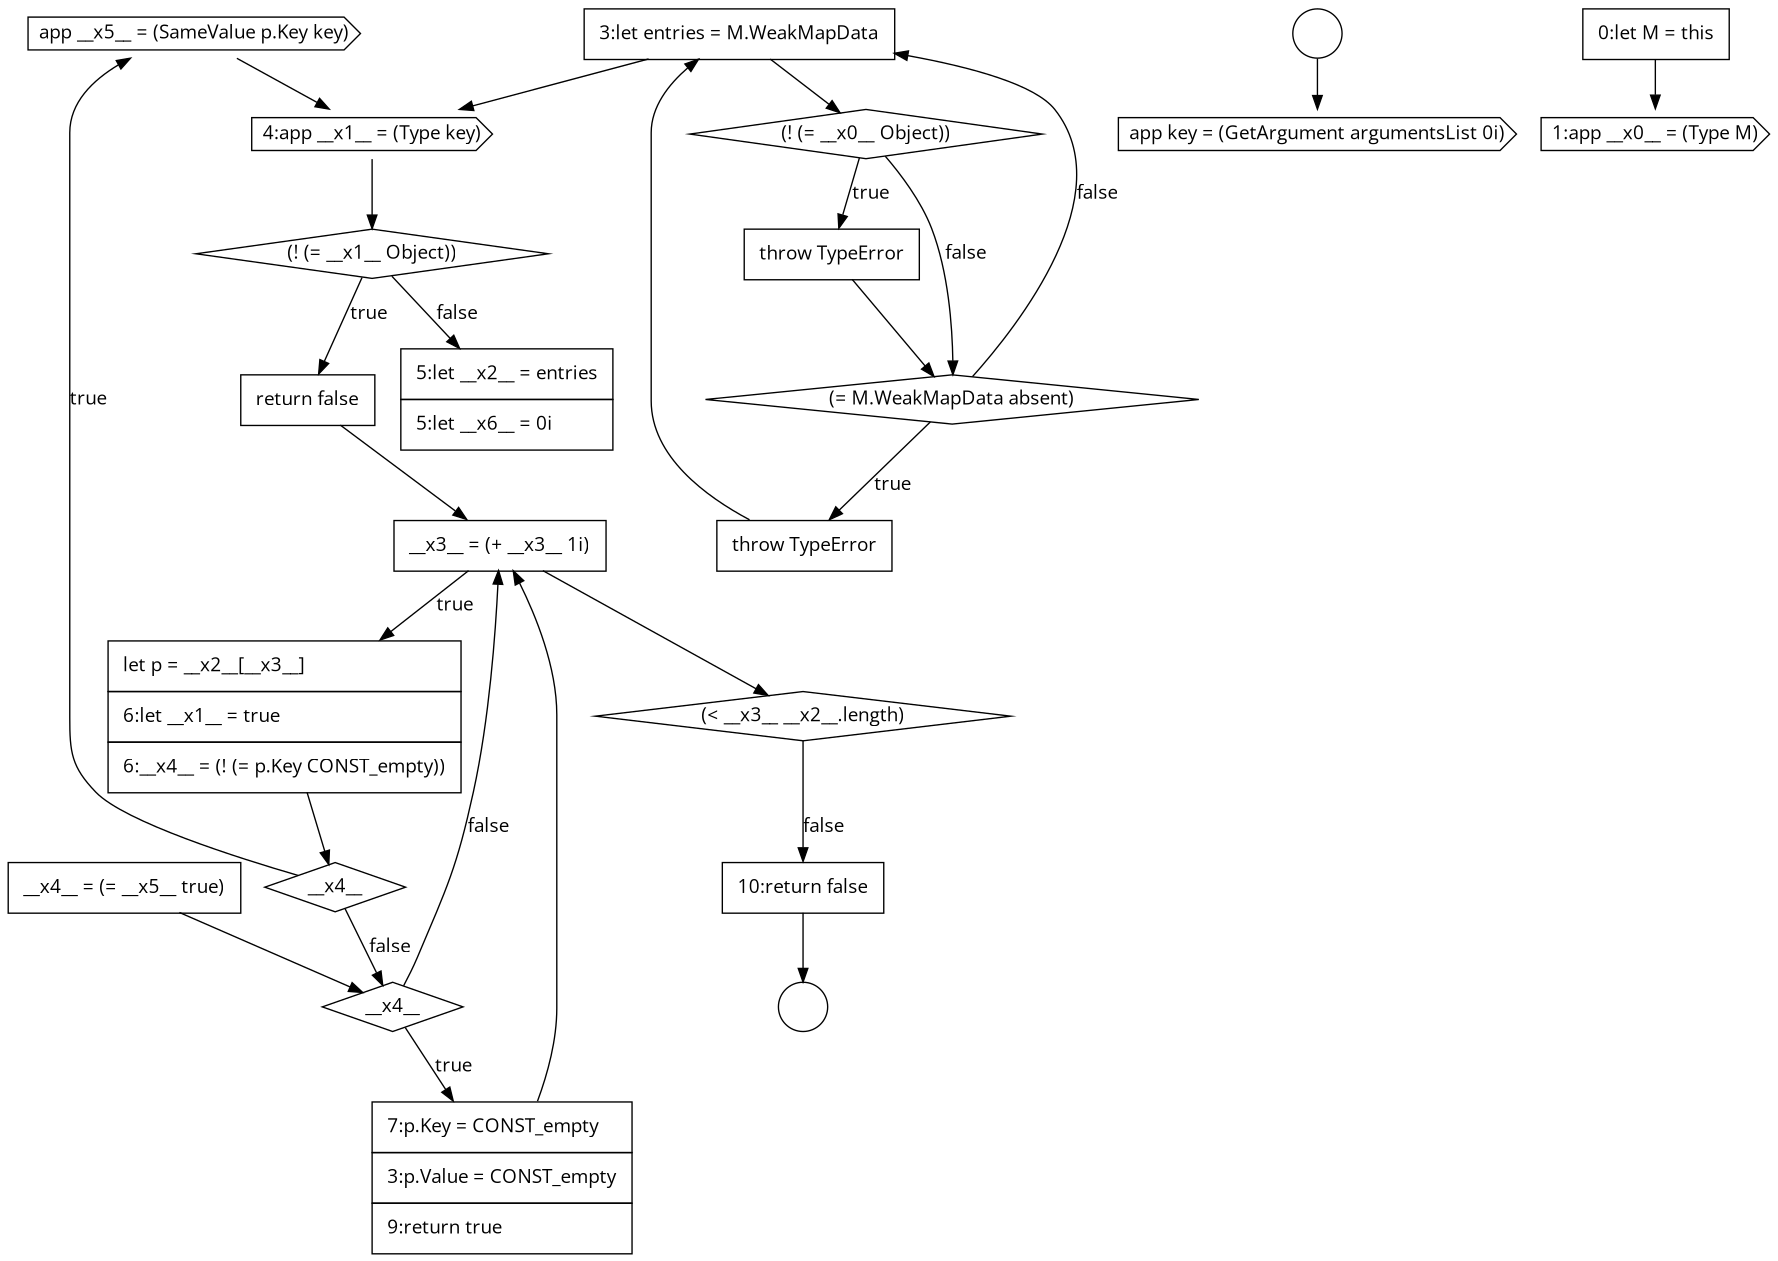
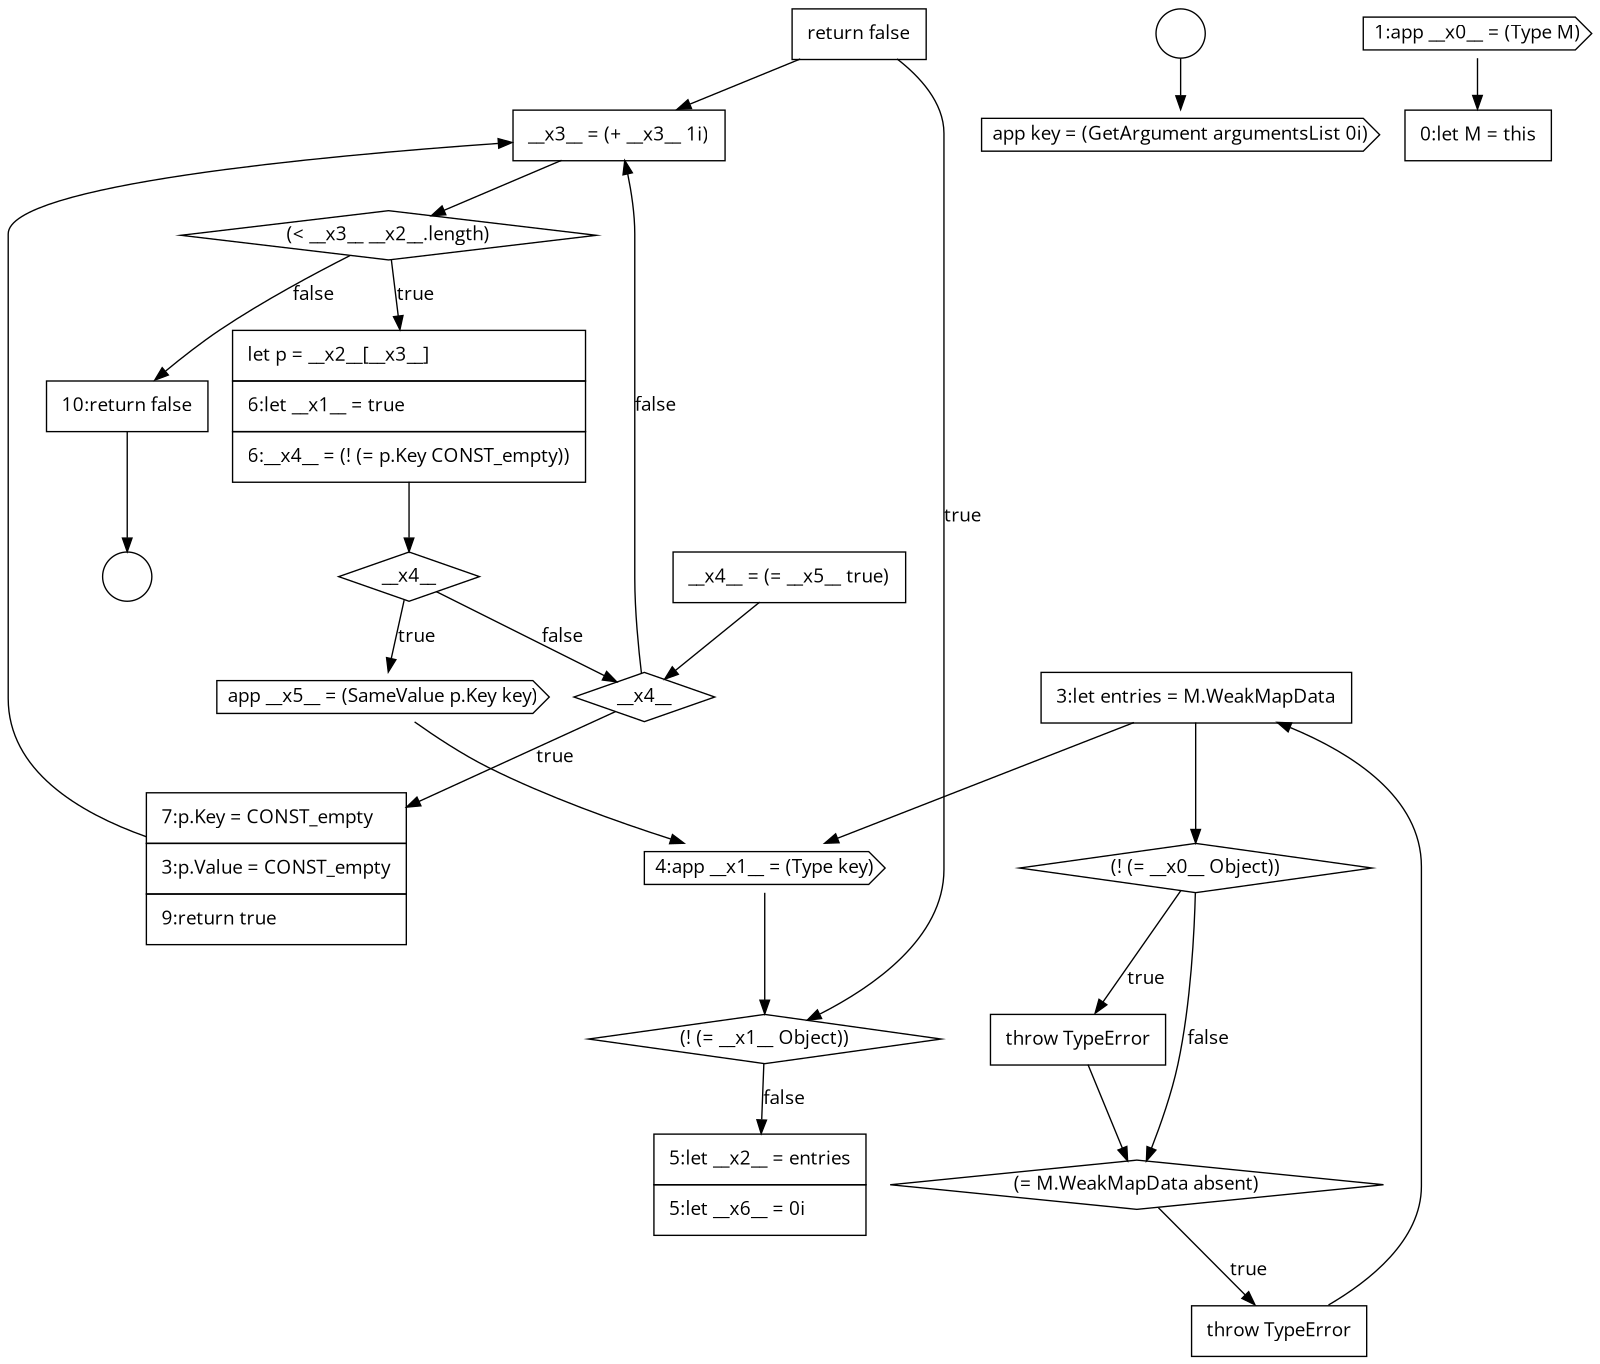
(1655, 77) -> (1478, 77)
(1076, 176) -> none
(343, 319) -> (944, 556)
(430, 601) -> (395, 288)
